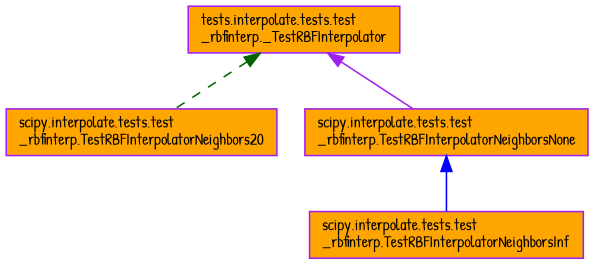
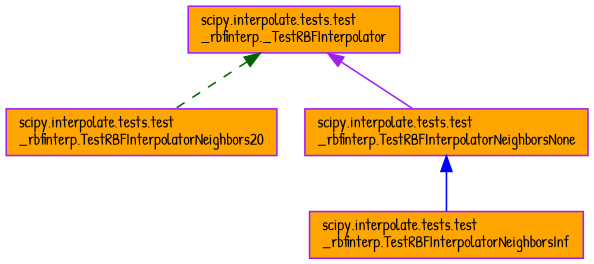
(294, 30) -> (294, 30)
